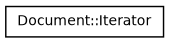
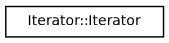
(85, 22) -> (85, 22)
